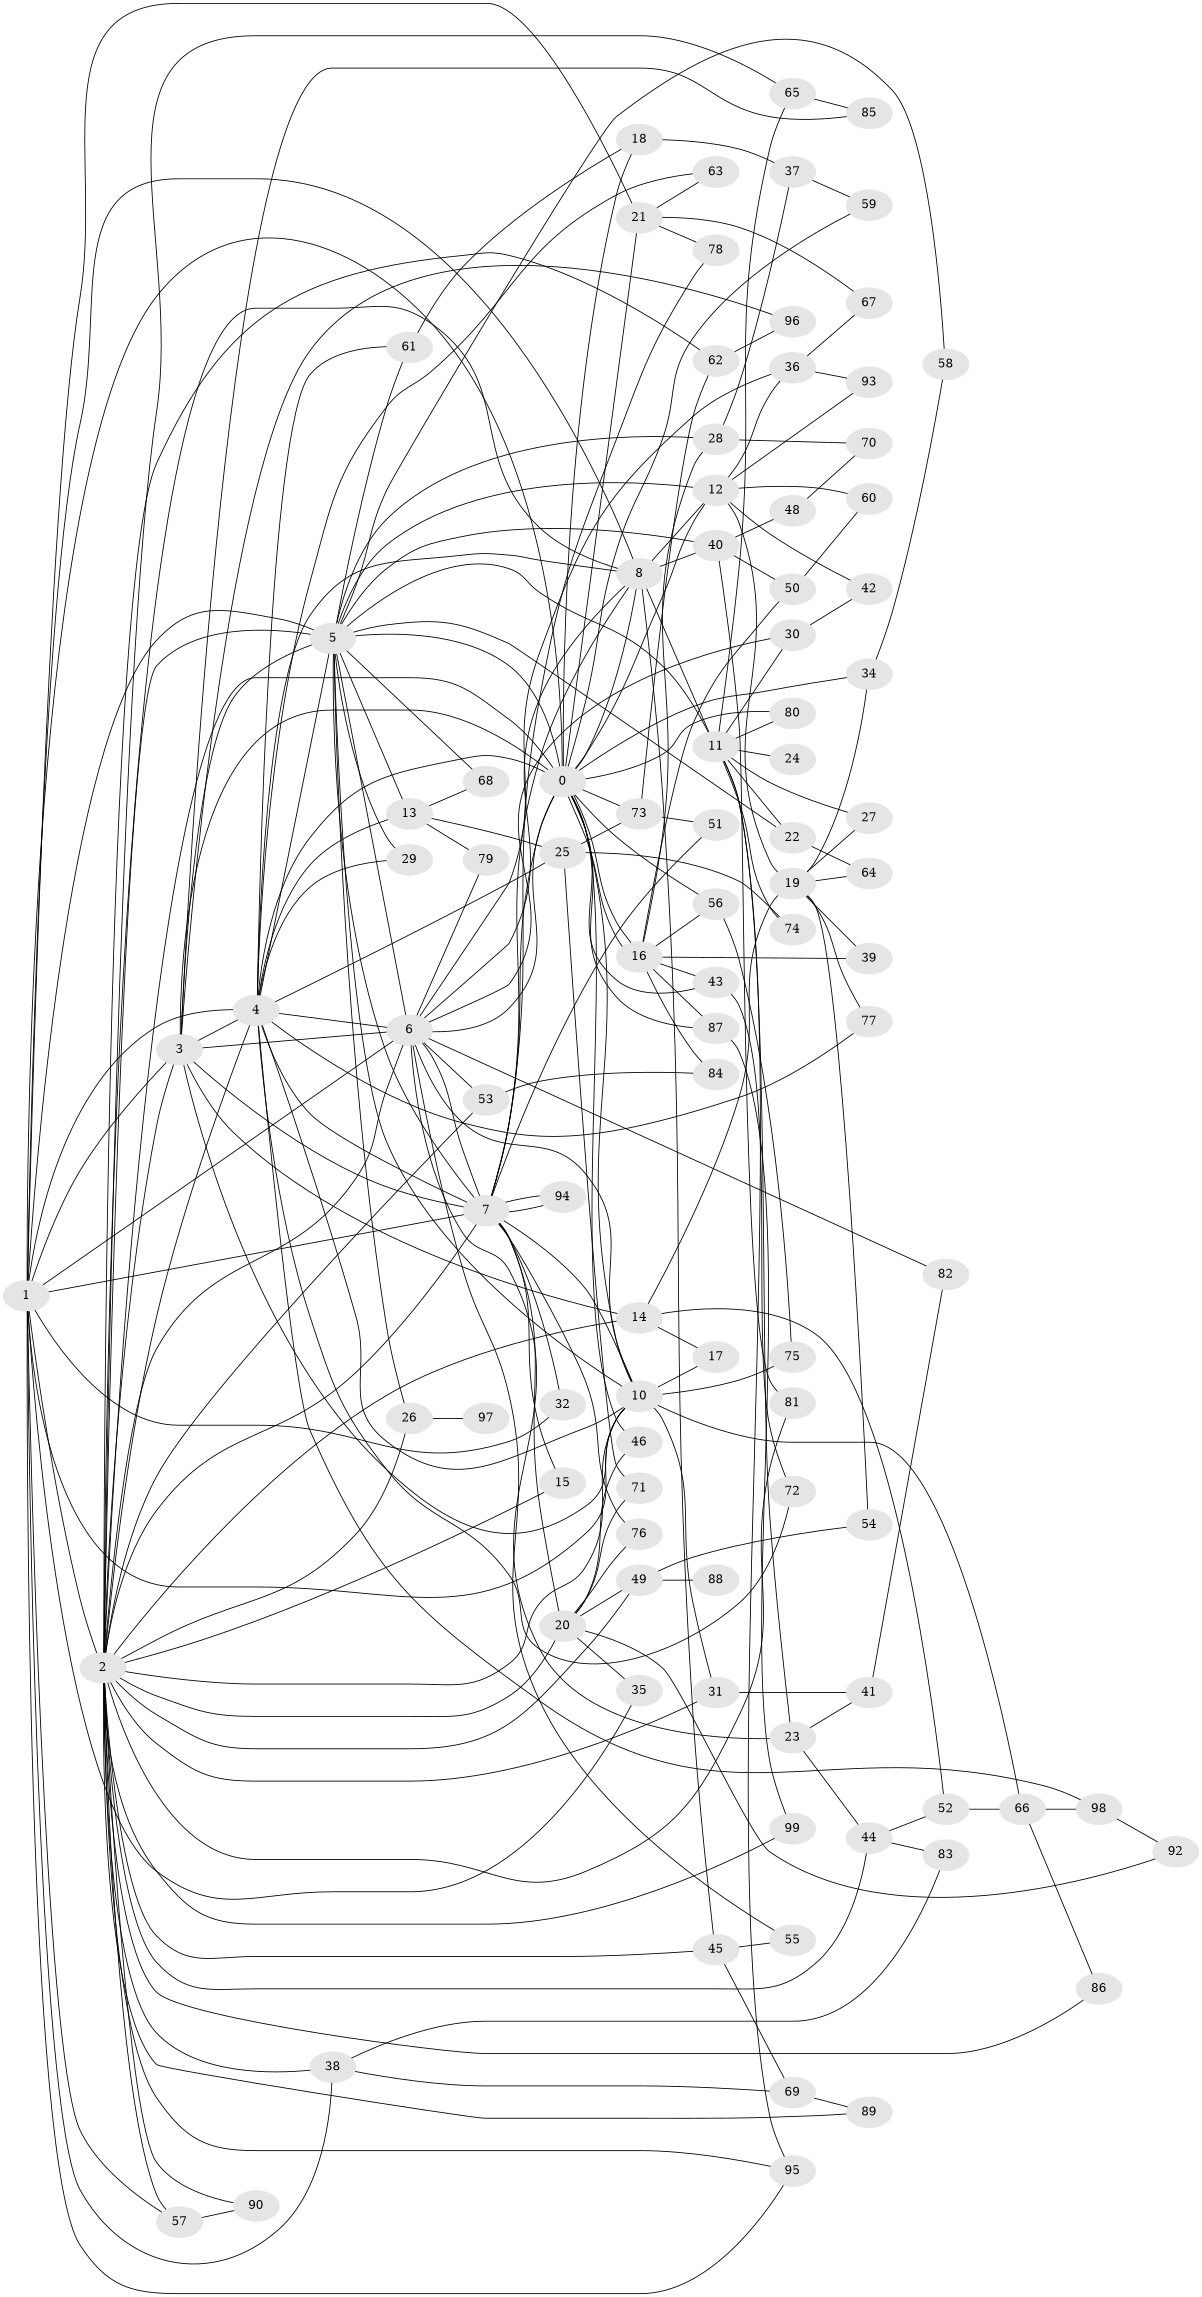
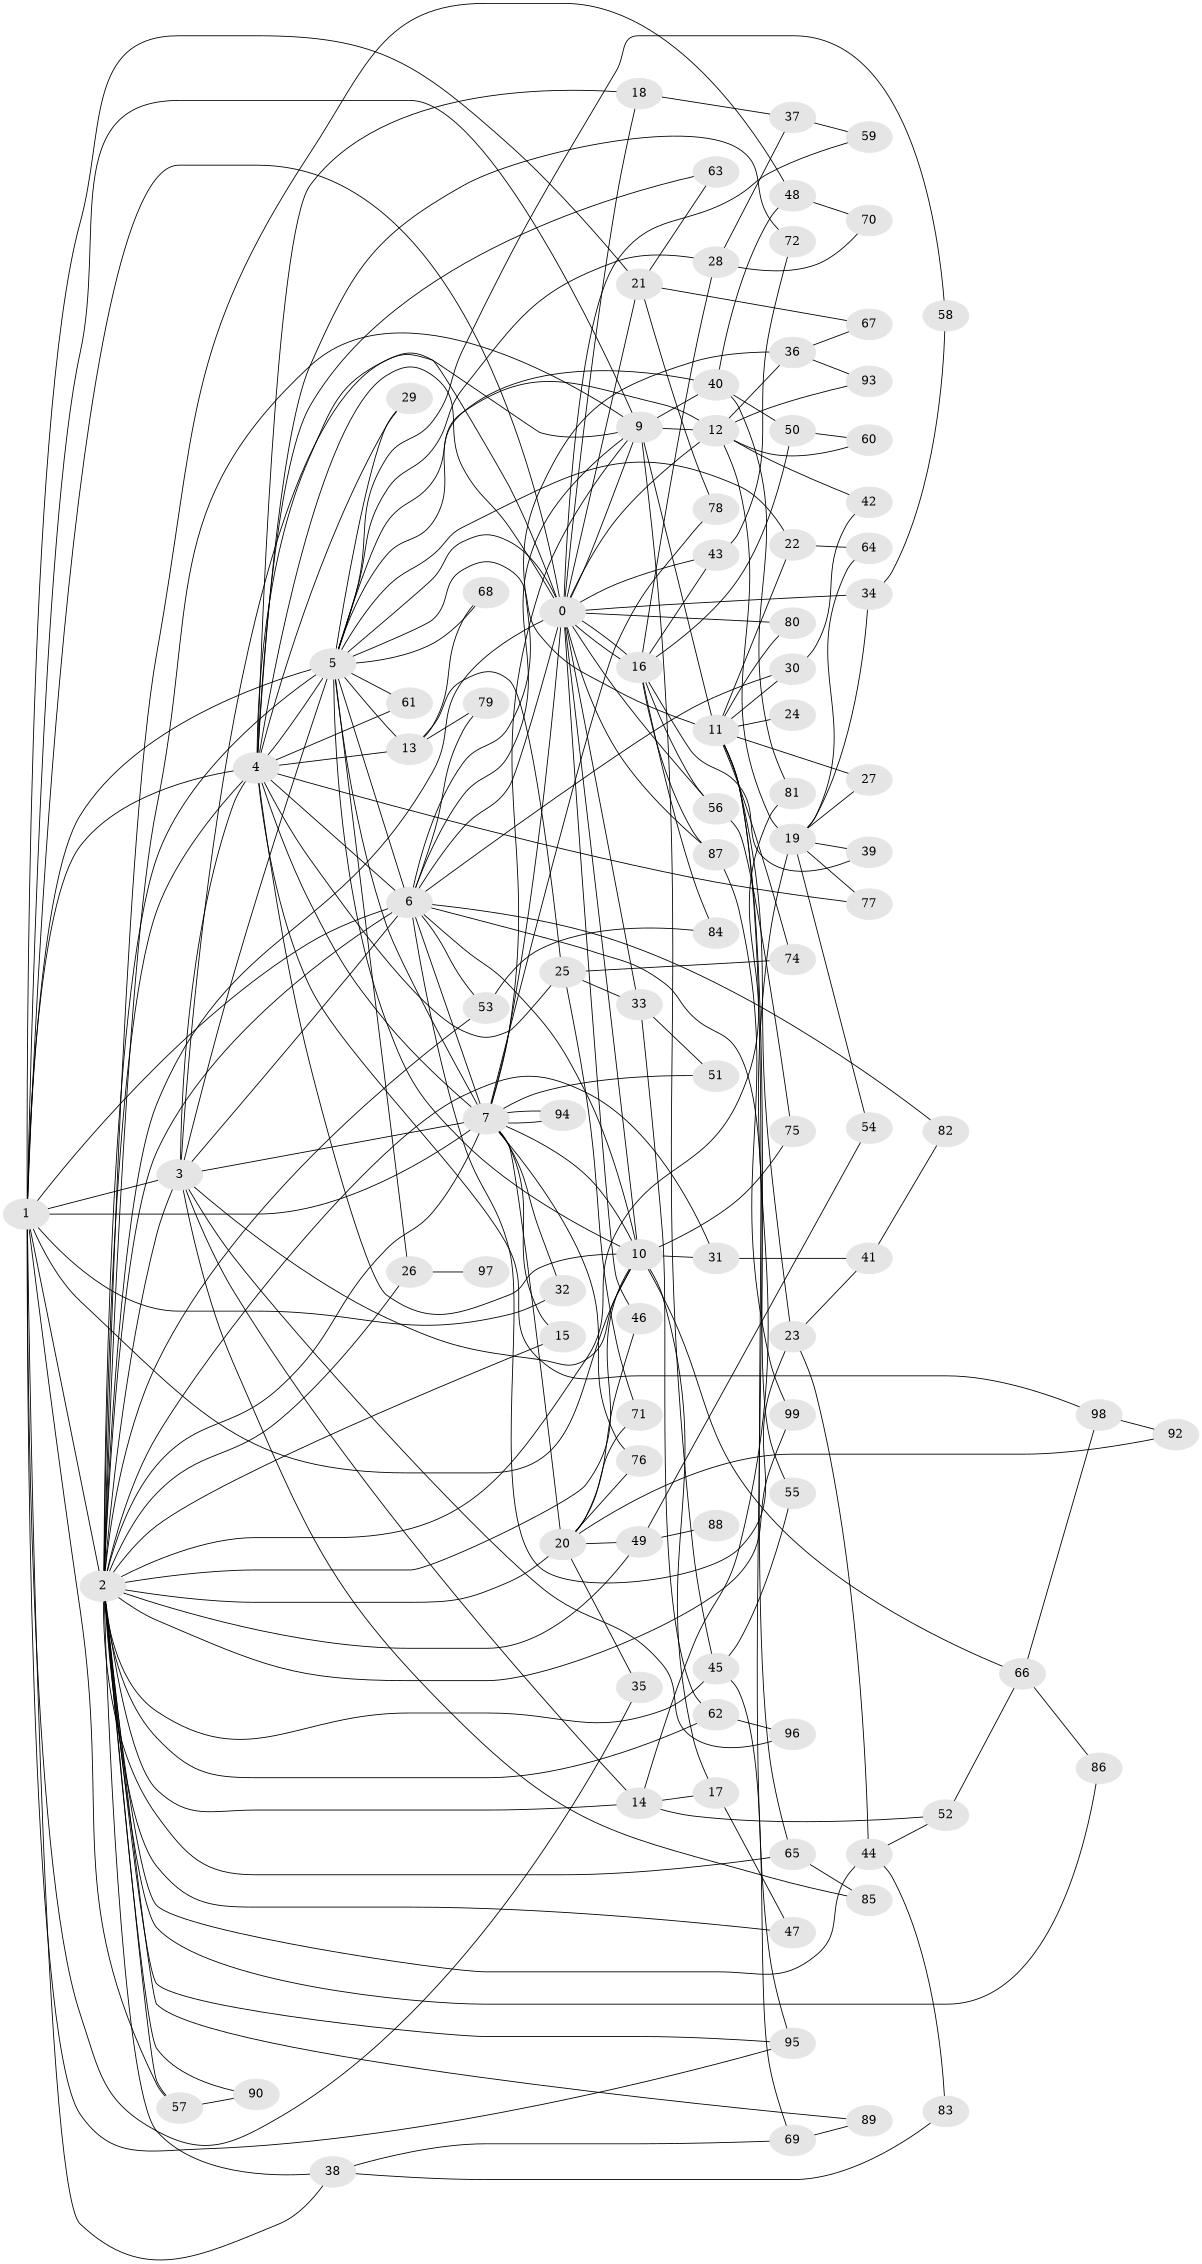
(506, 227) -> (285, 302)
none -> (175, 540)
(639, 574) -> (639, 427)
(639, 814) -> (639, 1005)
none -> (793, 1933)
